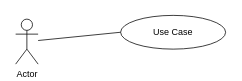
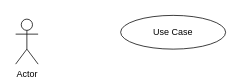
(79, 36) -> none
